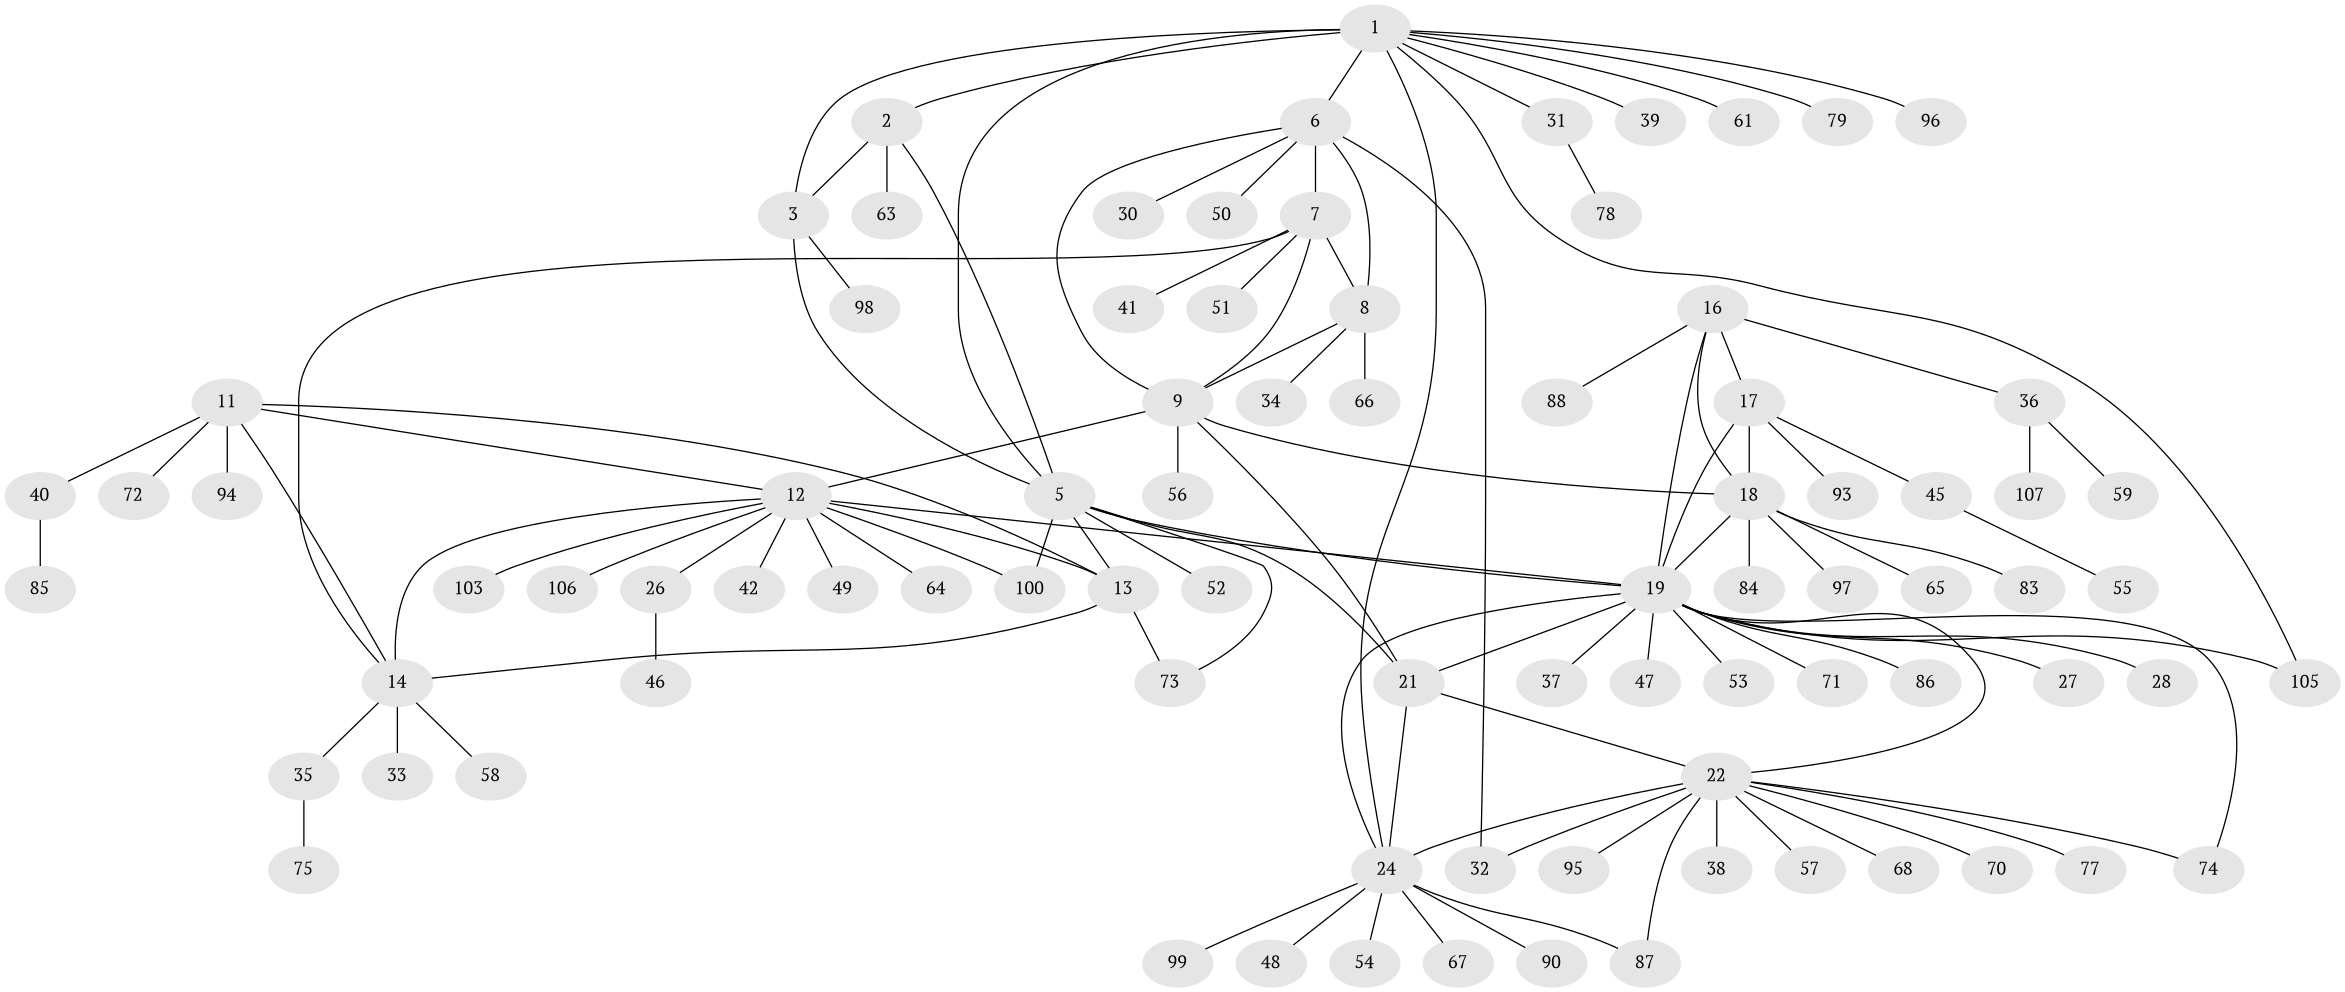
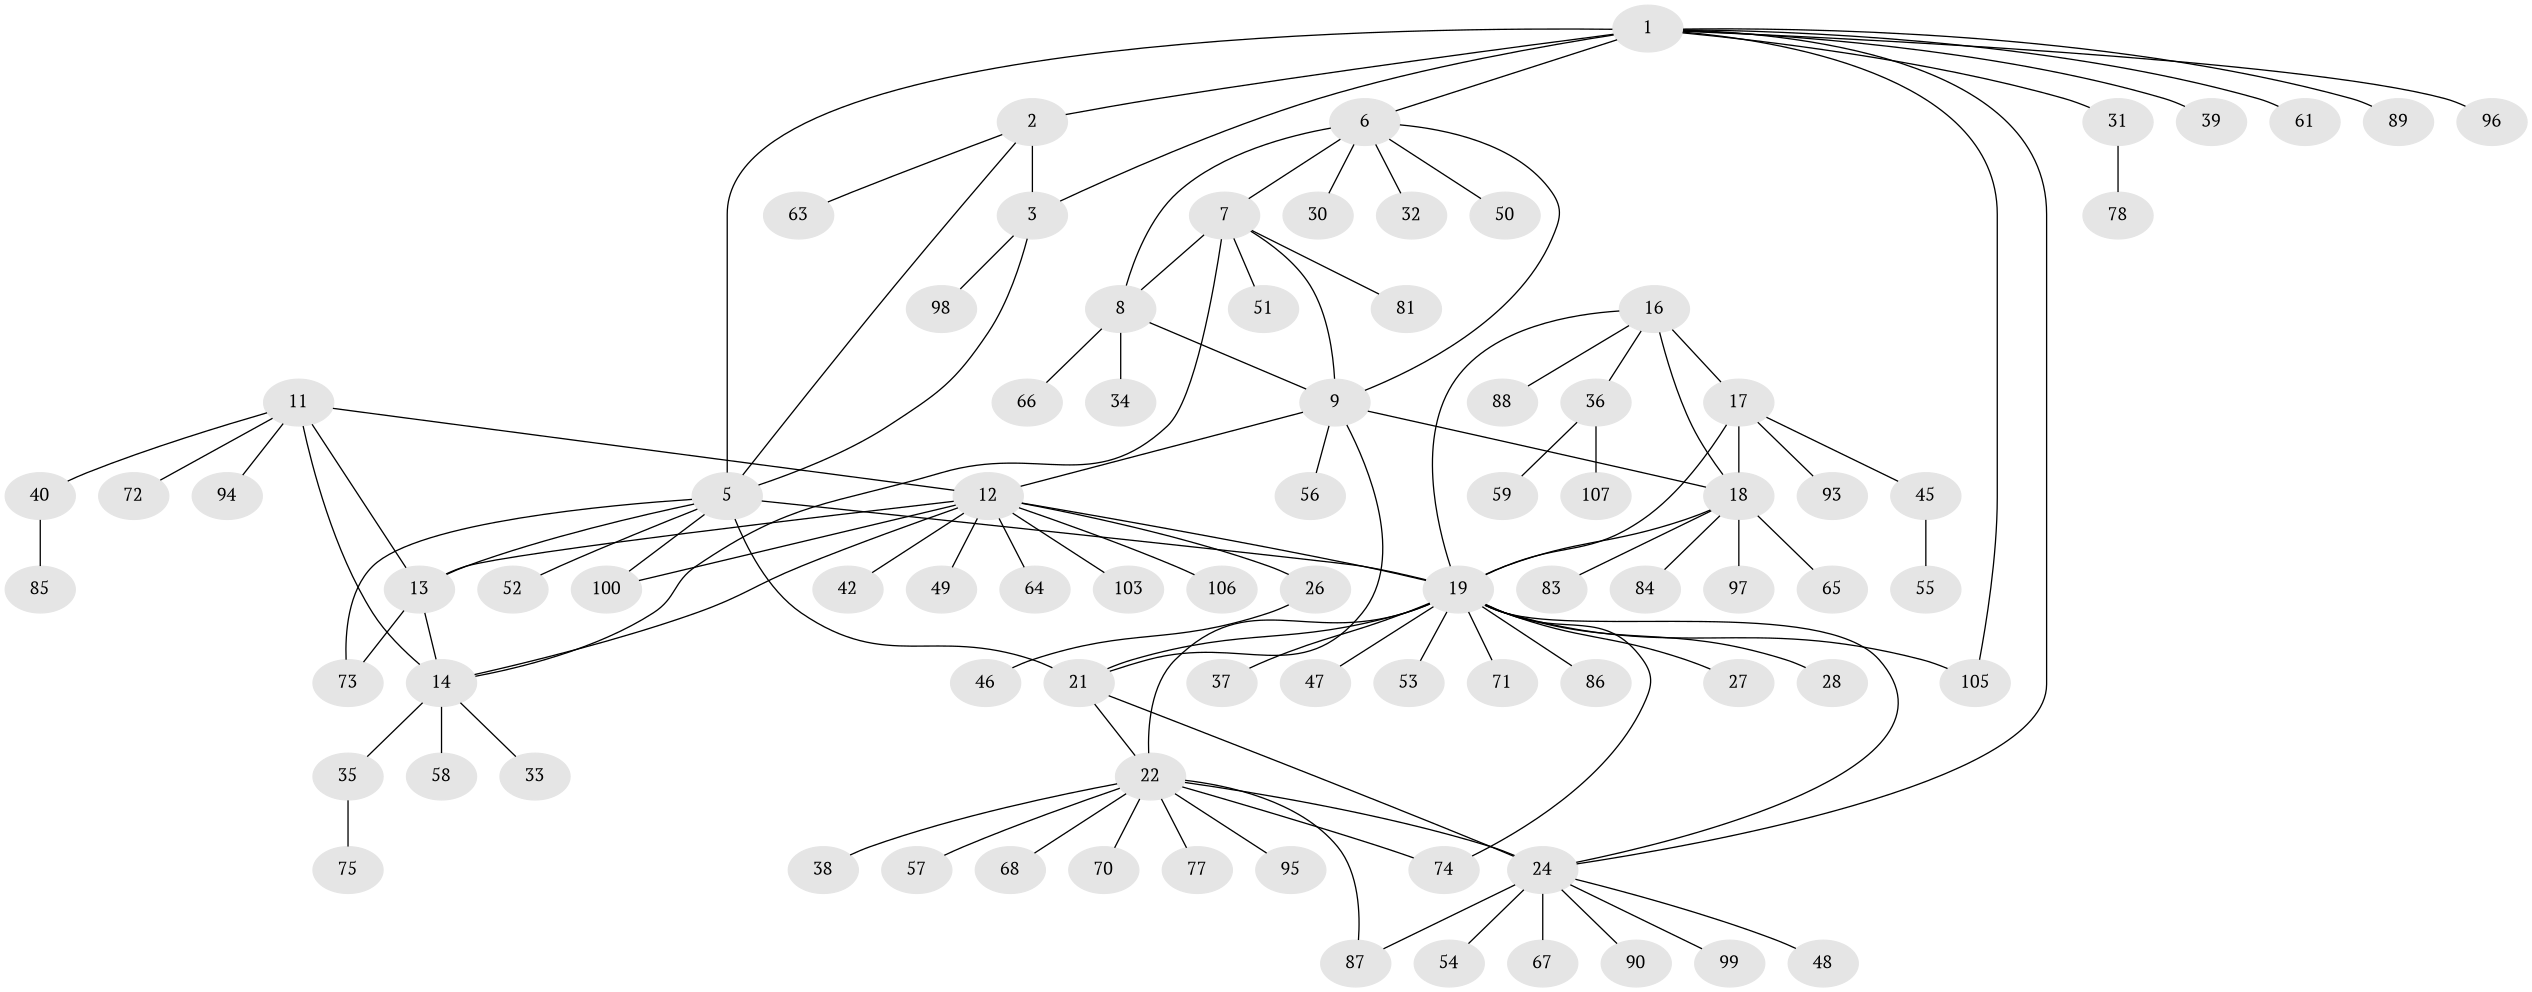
(1838, 122) -> (2399, 122)
(1128, 309) -> (1406, 309)
(1596, 820) -> none
